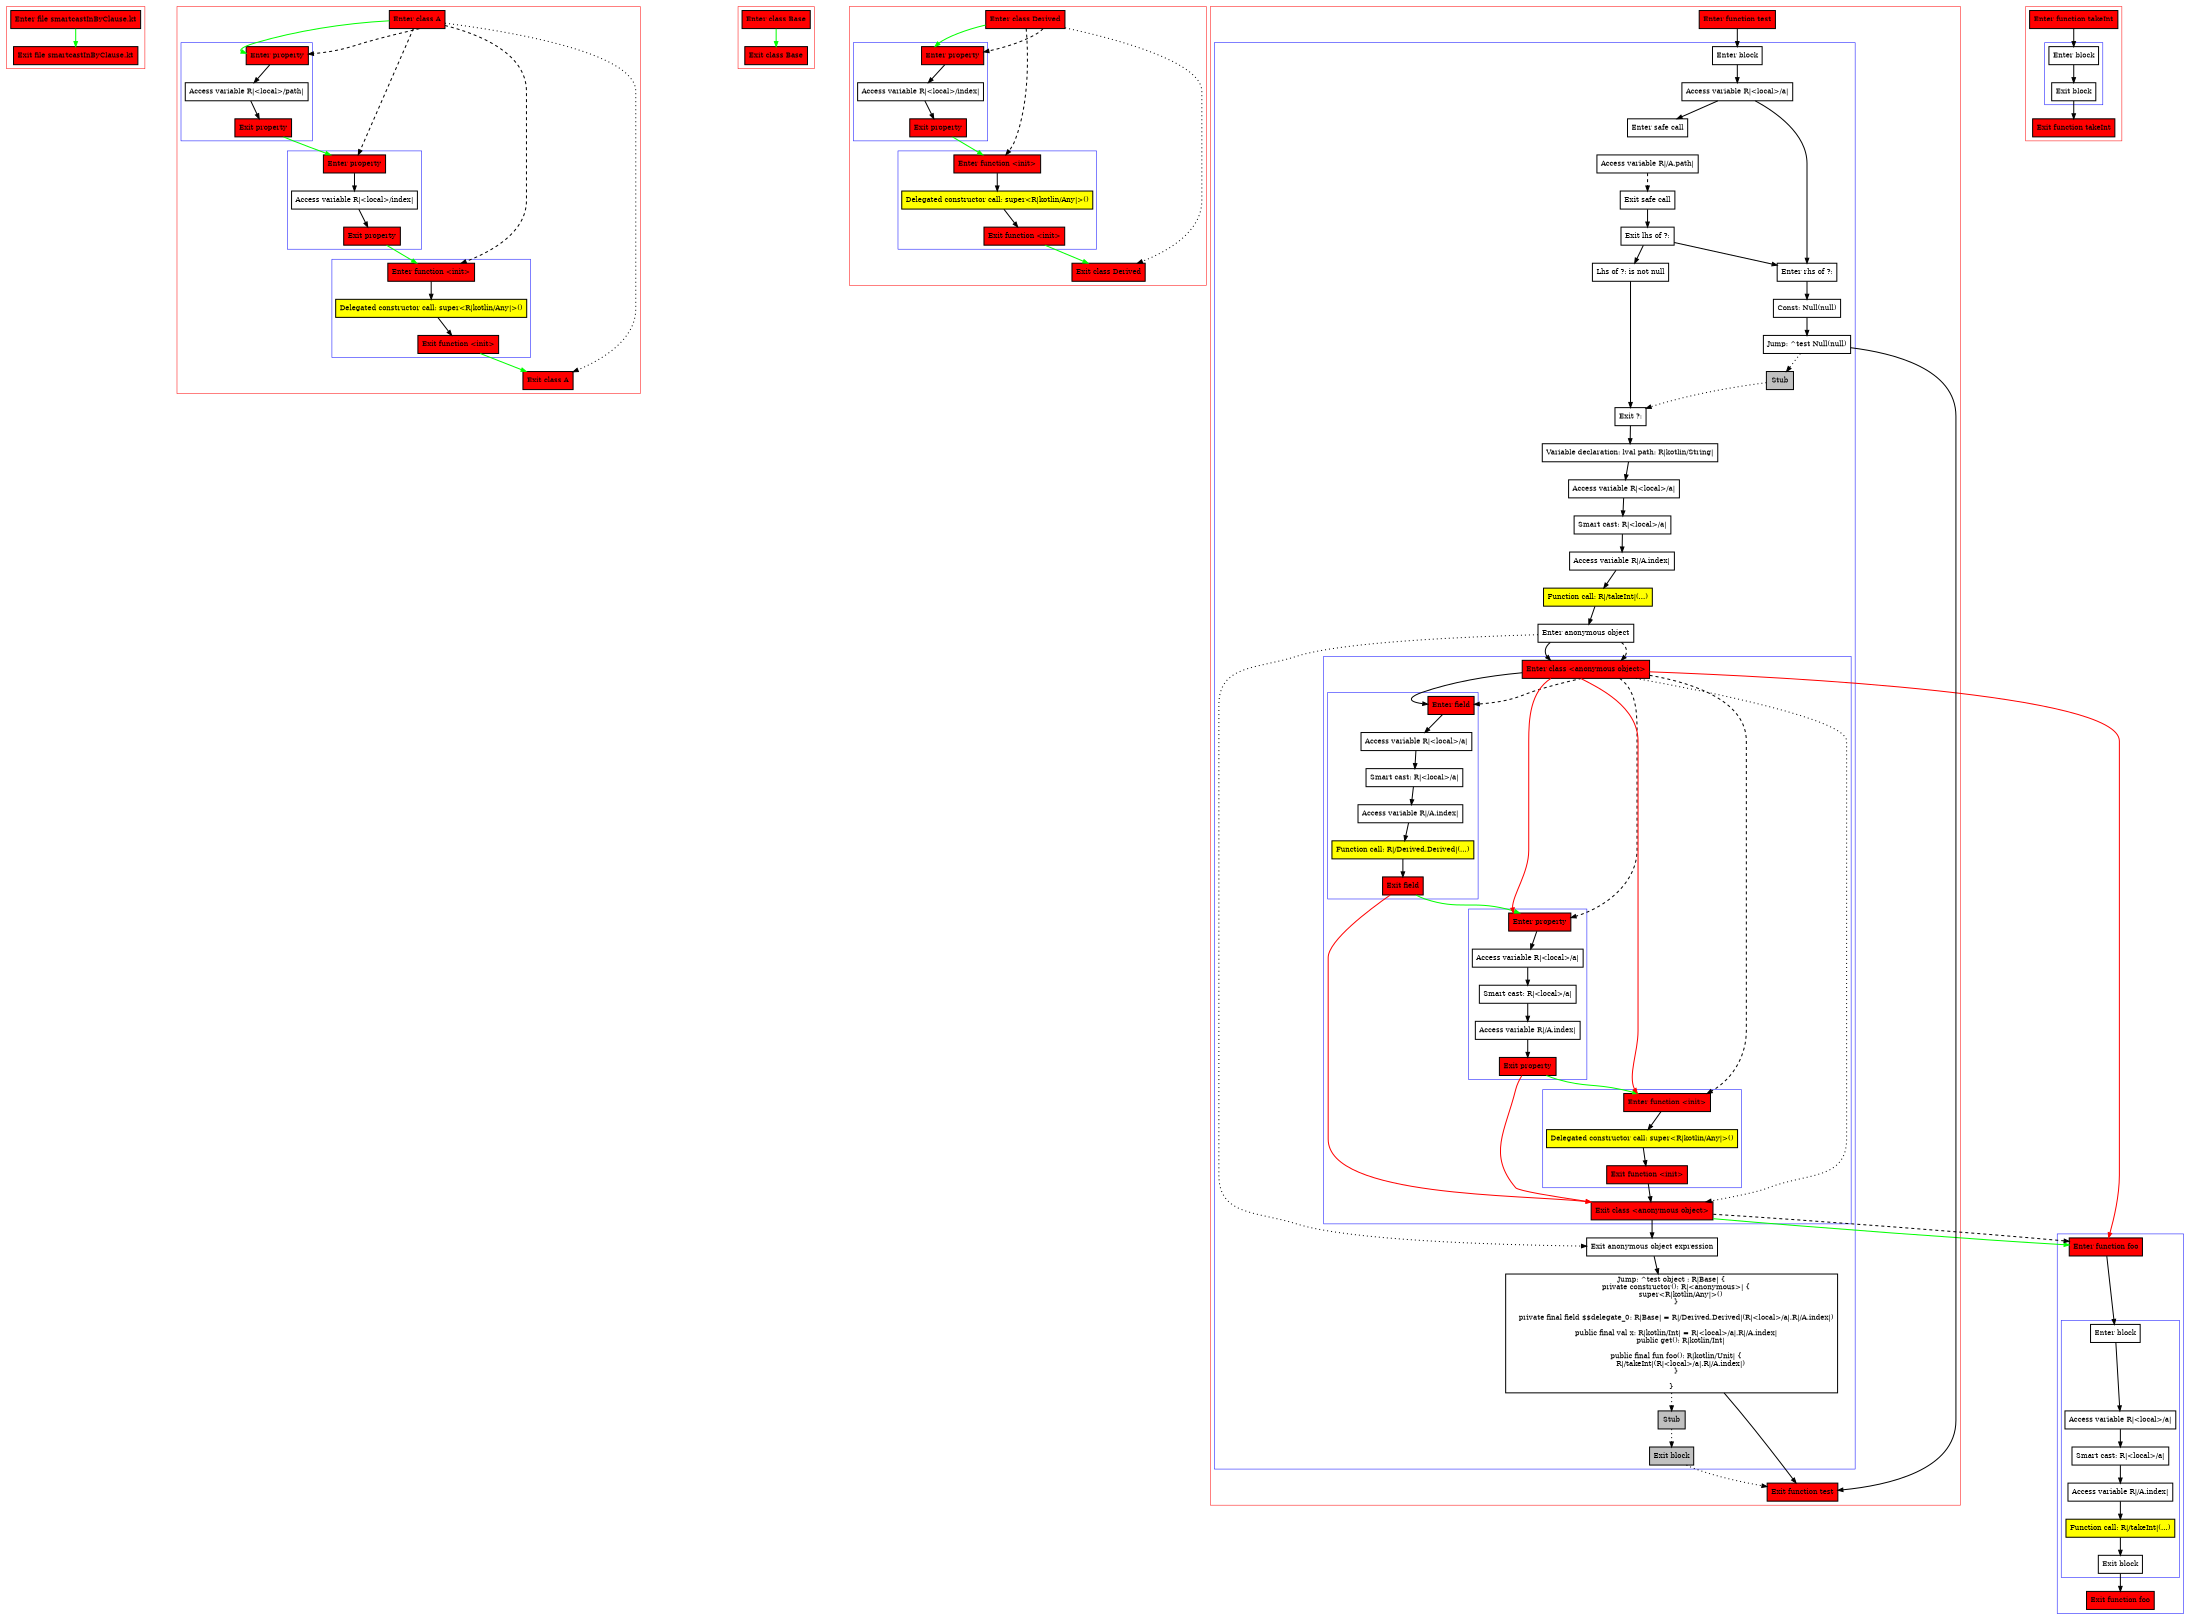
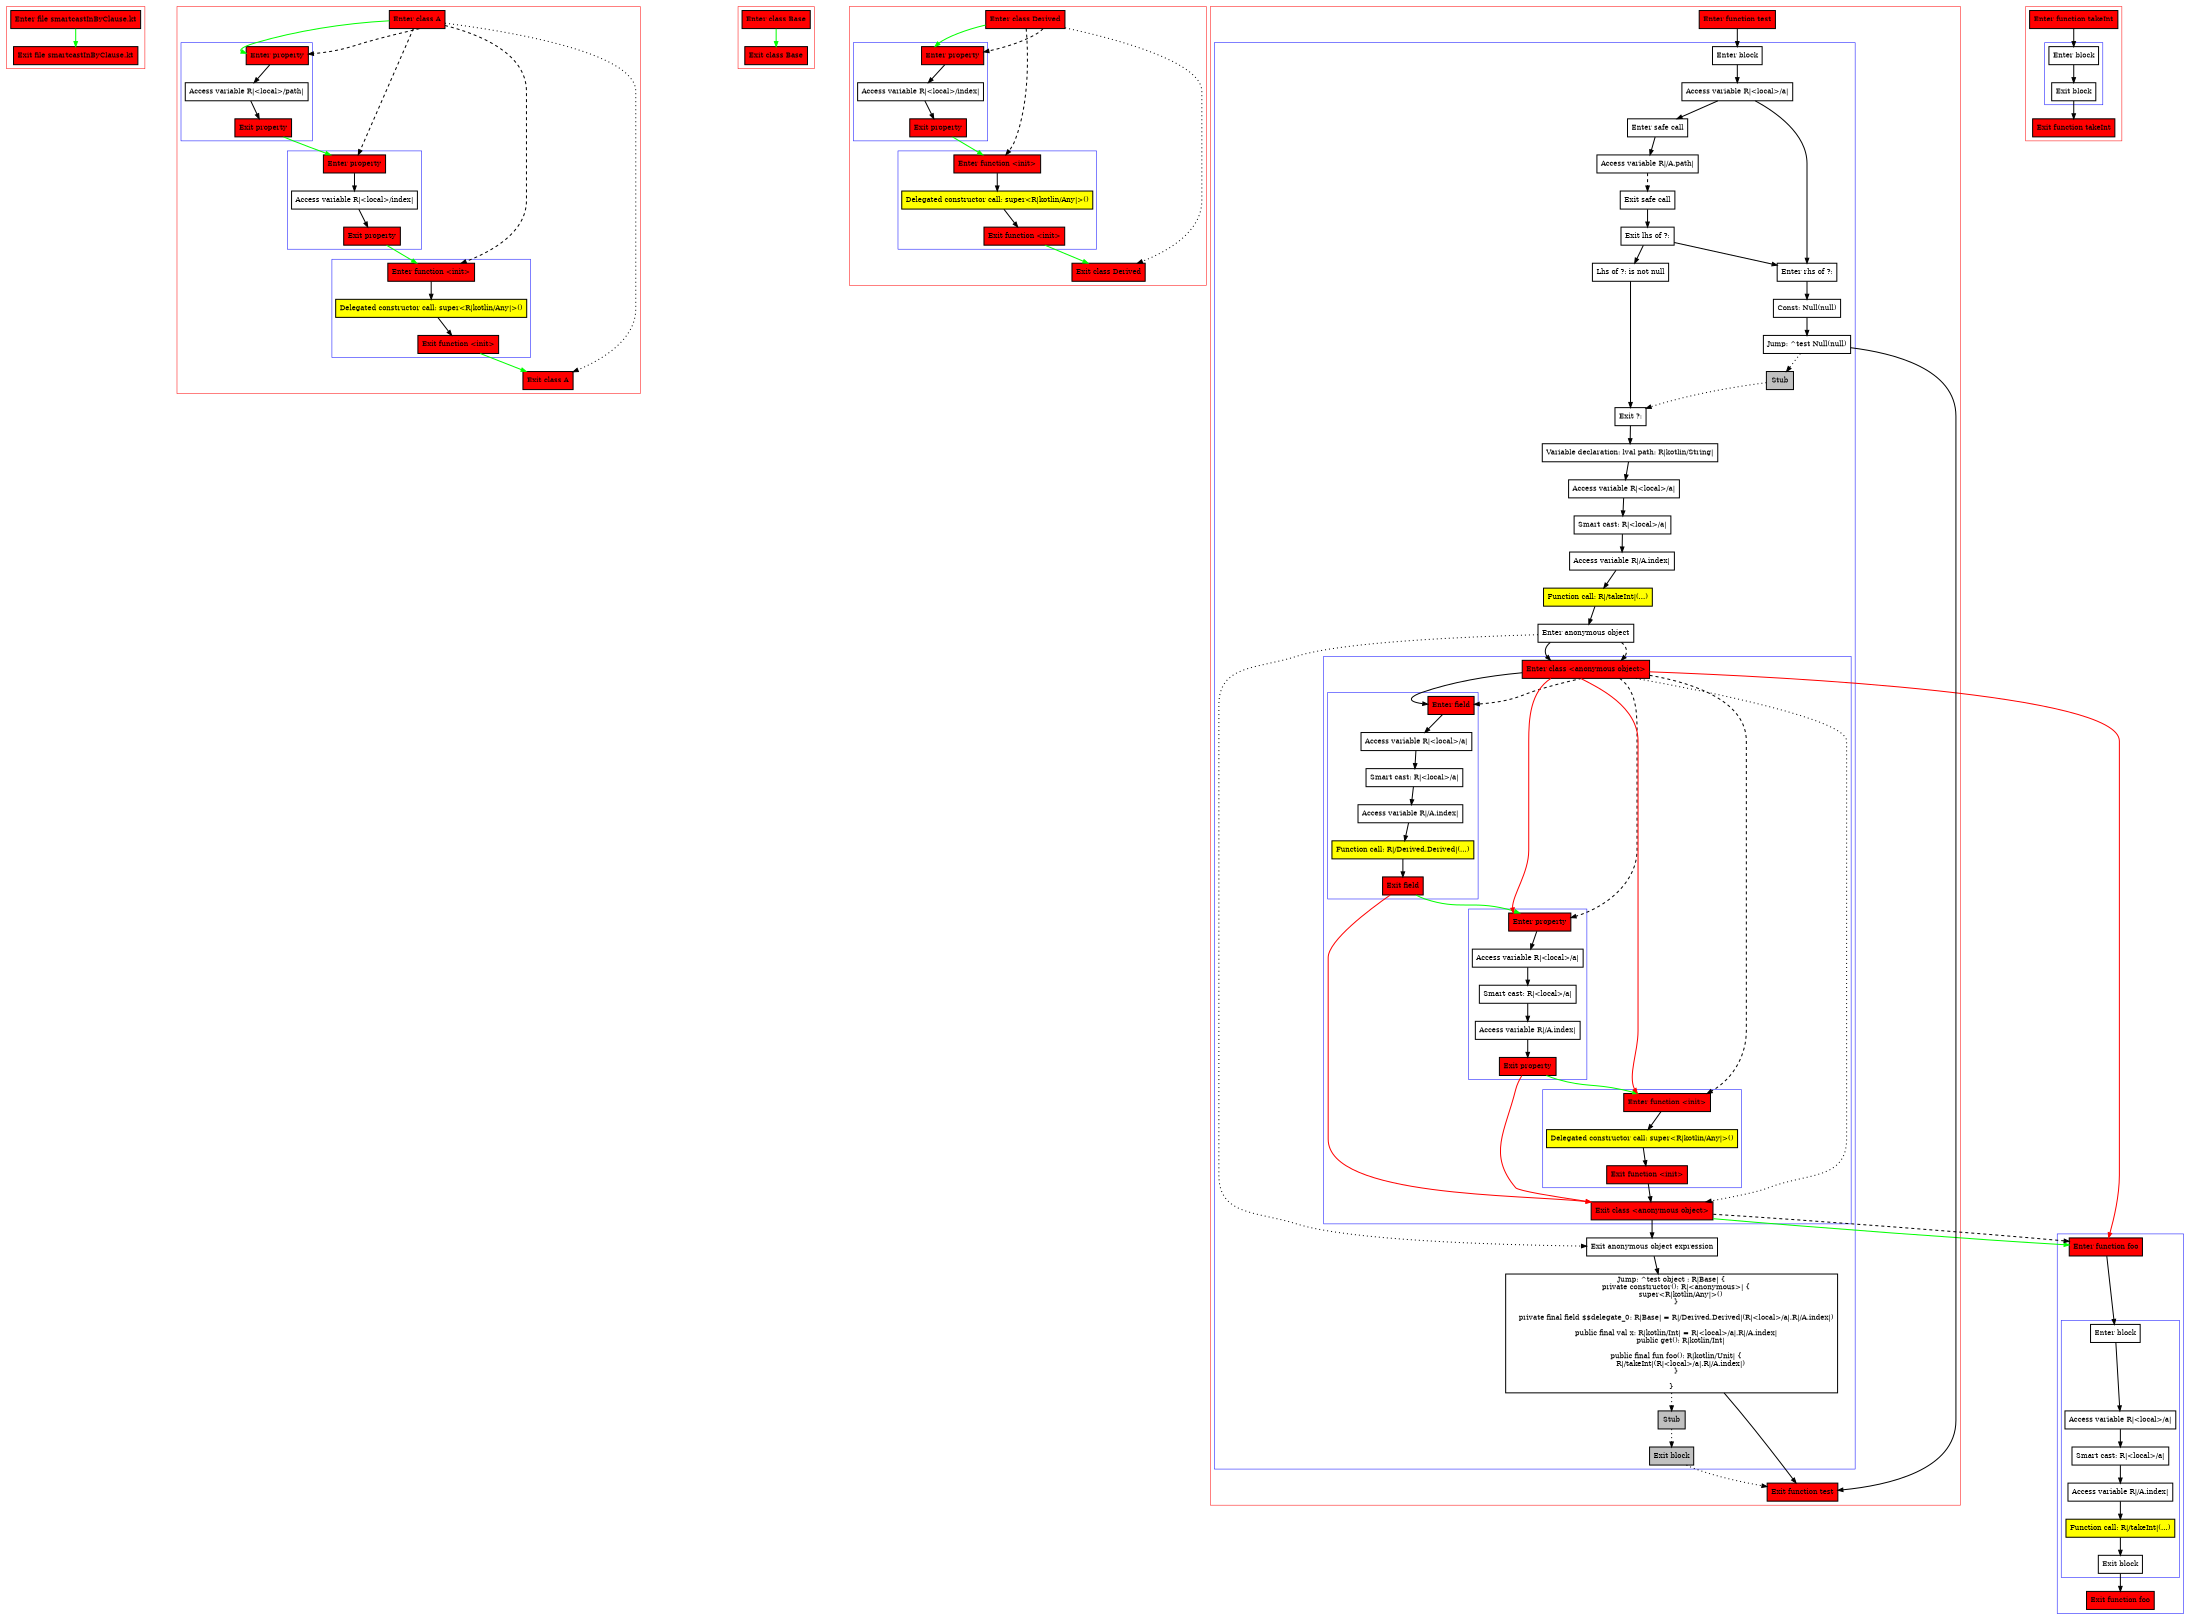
none -> (1653, 144)
